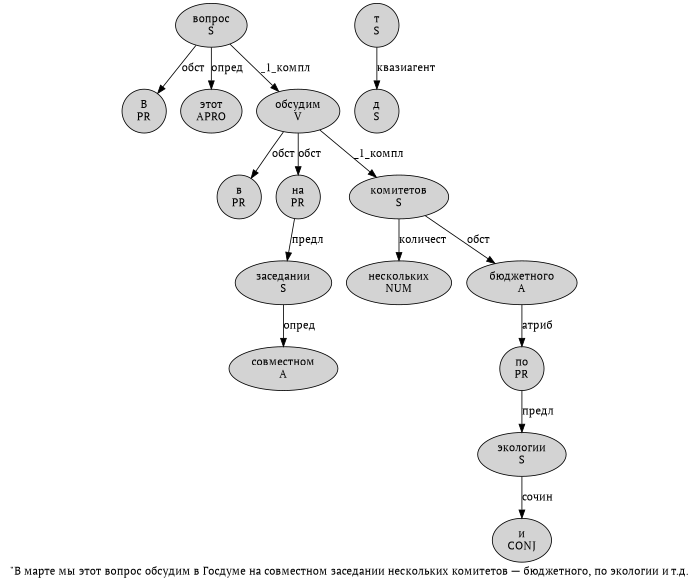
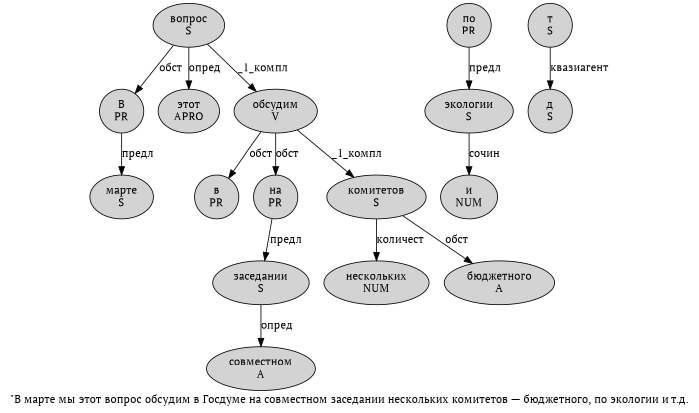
none -> (122, 197)
(522, 321) -> none
(522, 540) -> (469, 197)
